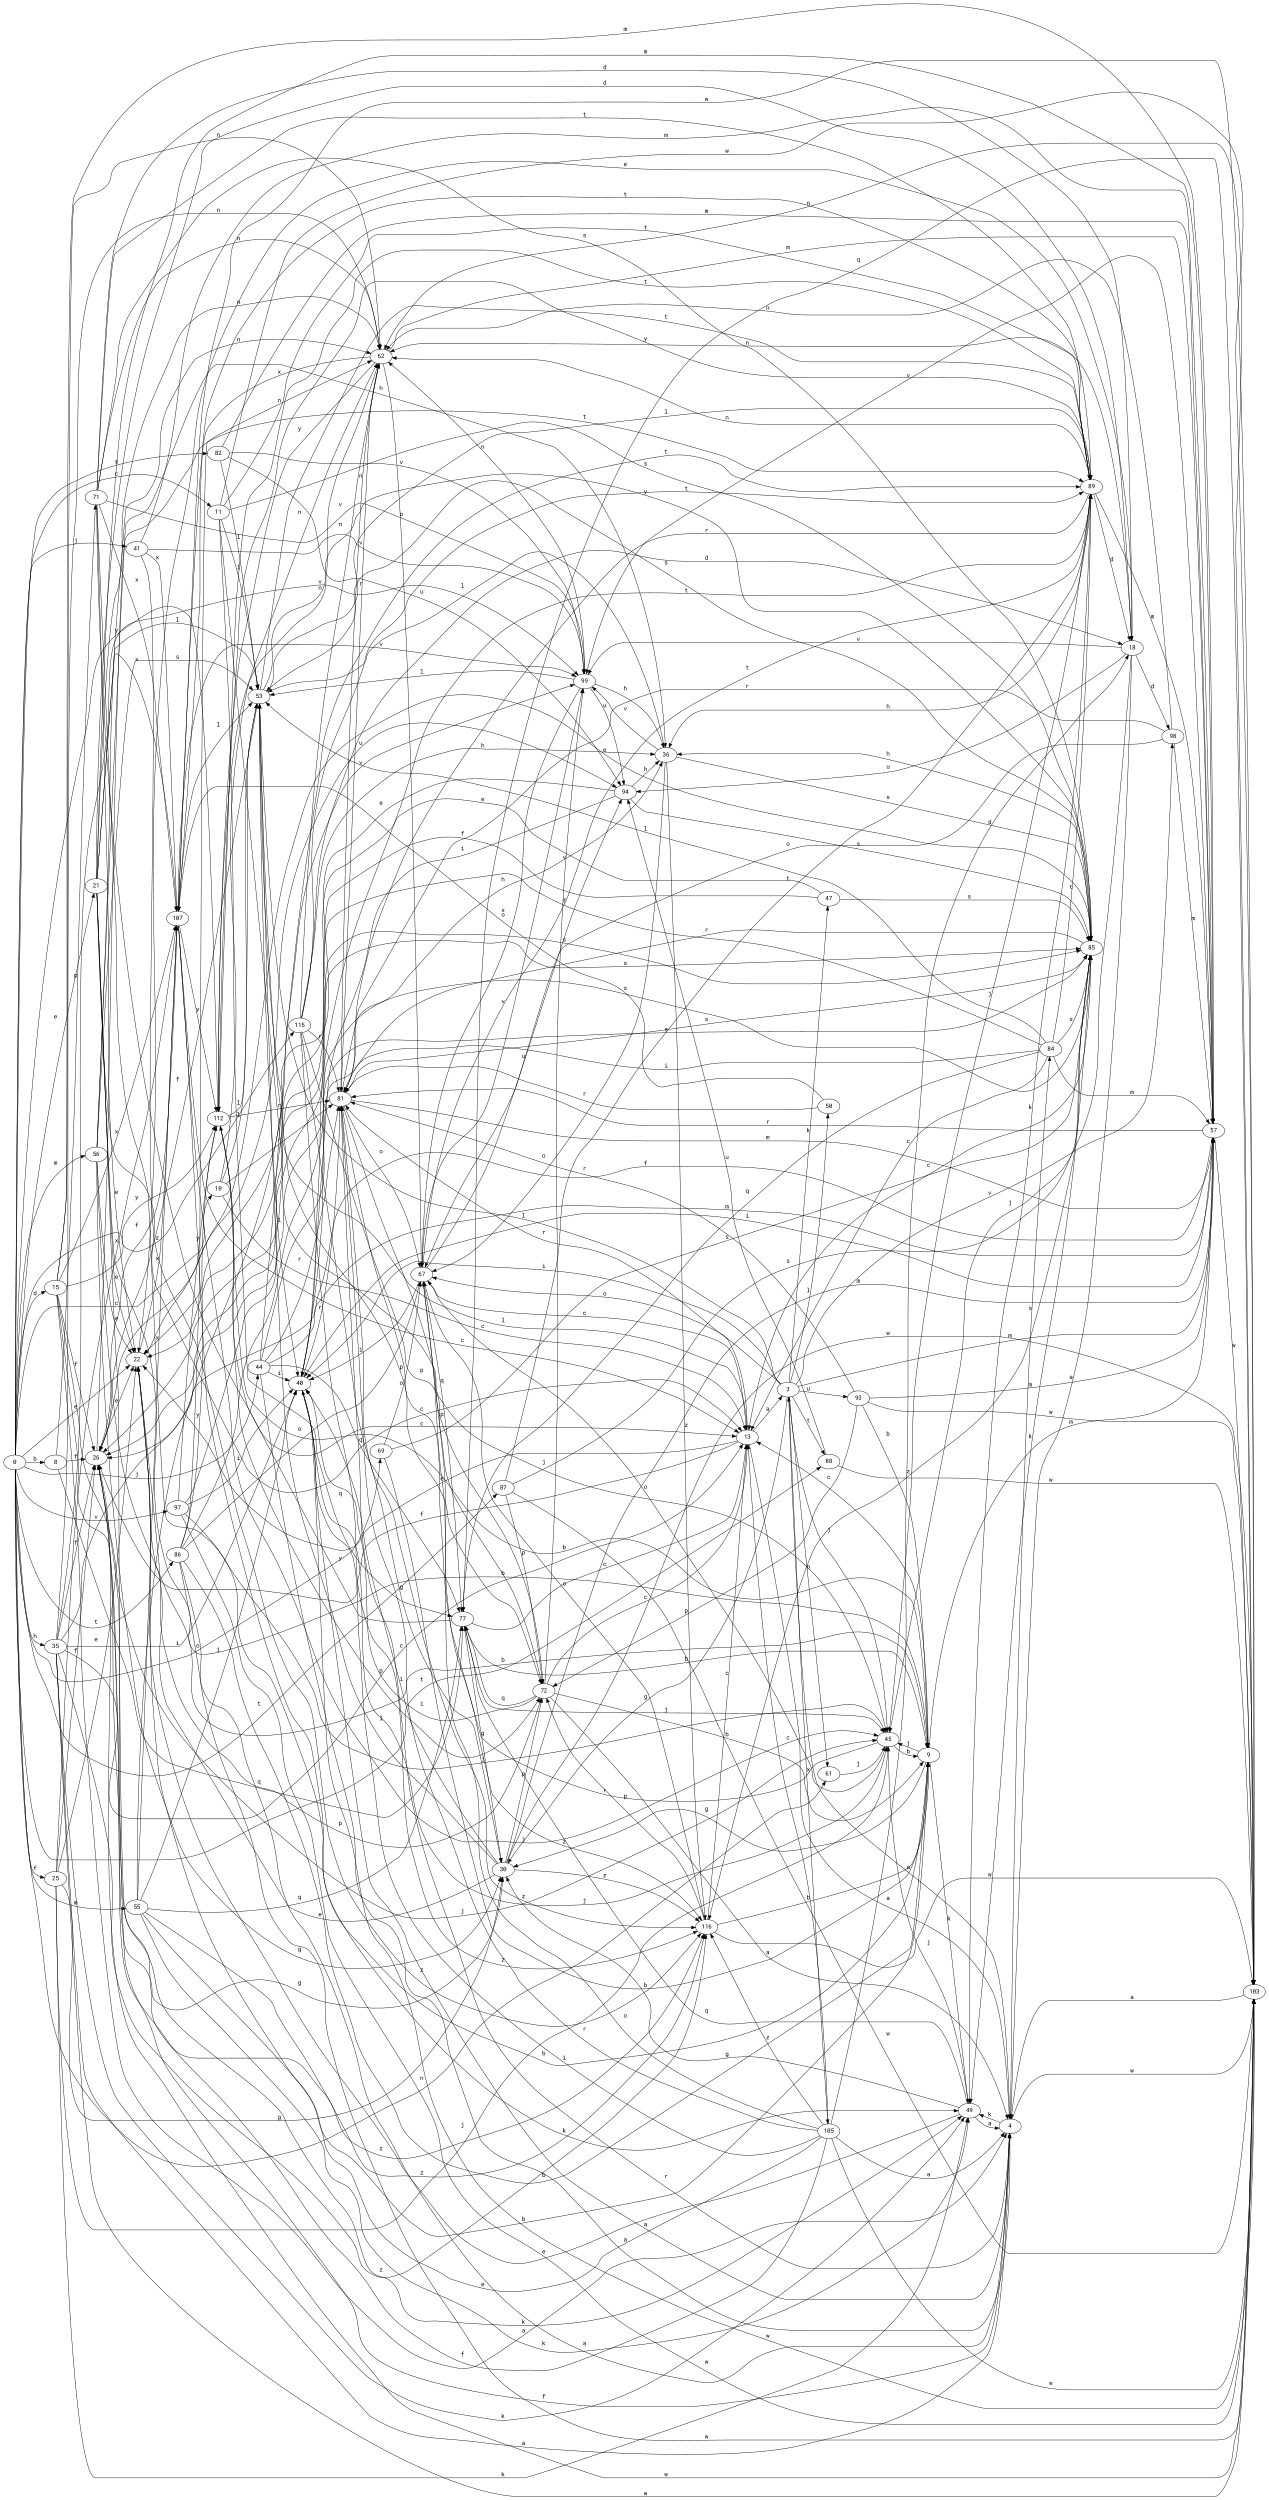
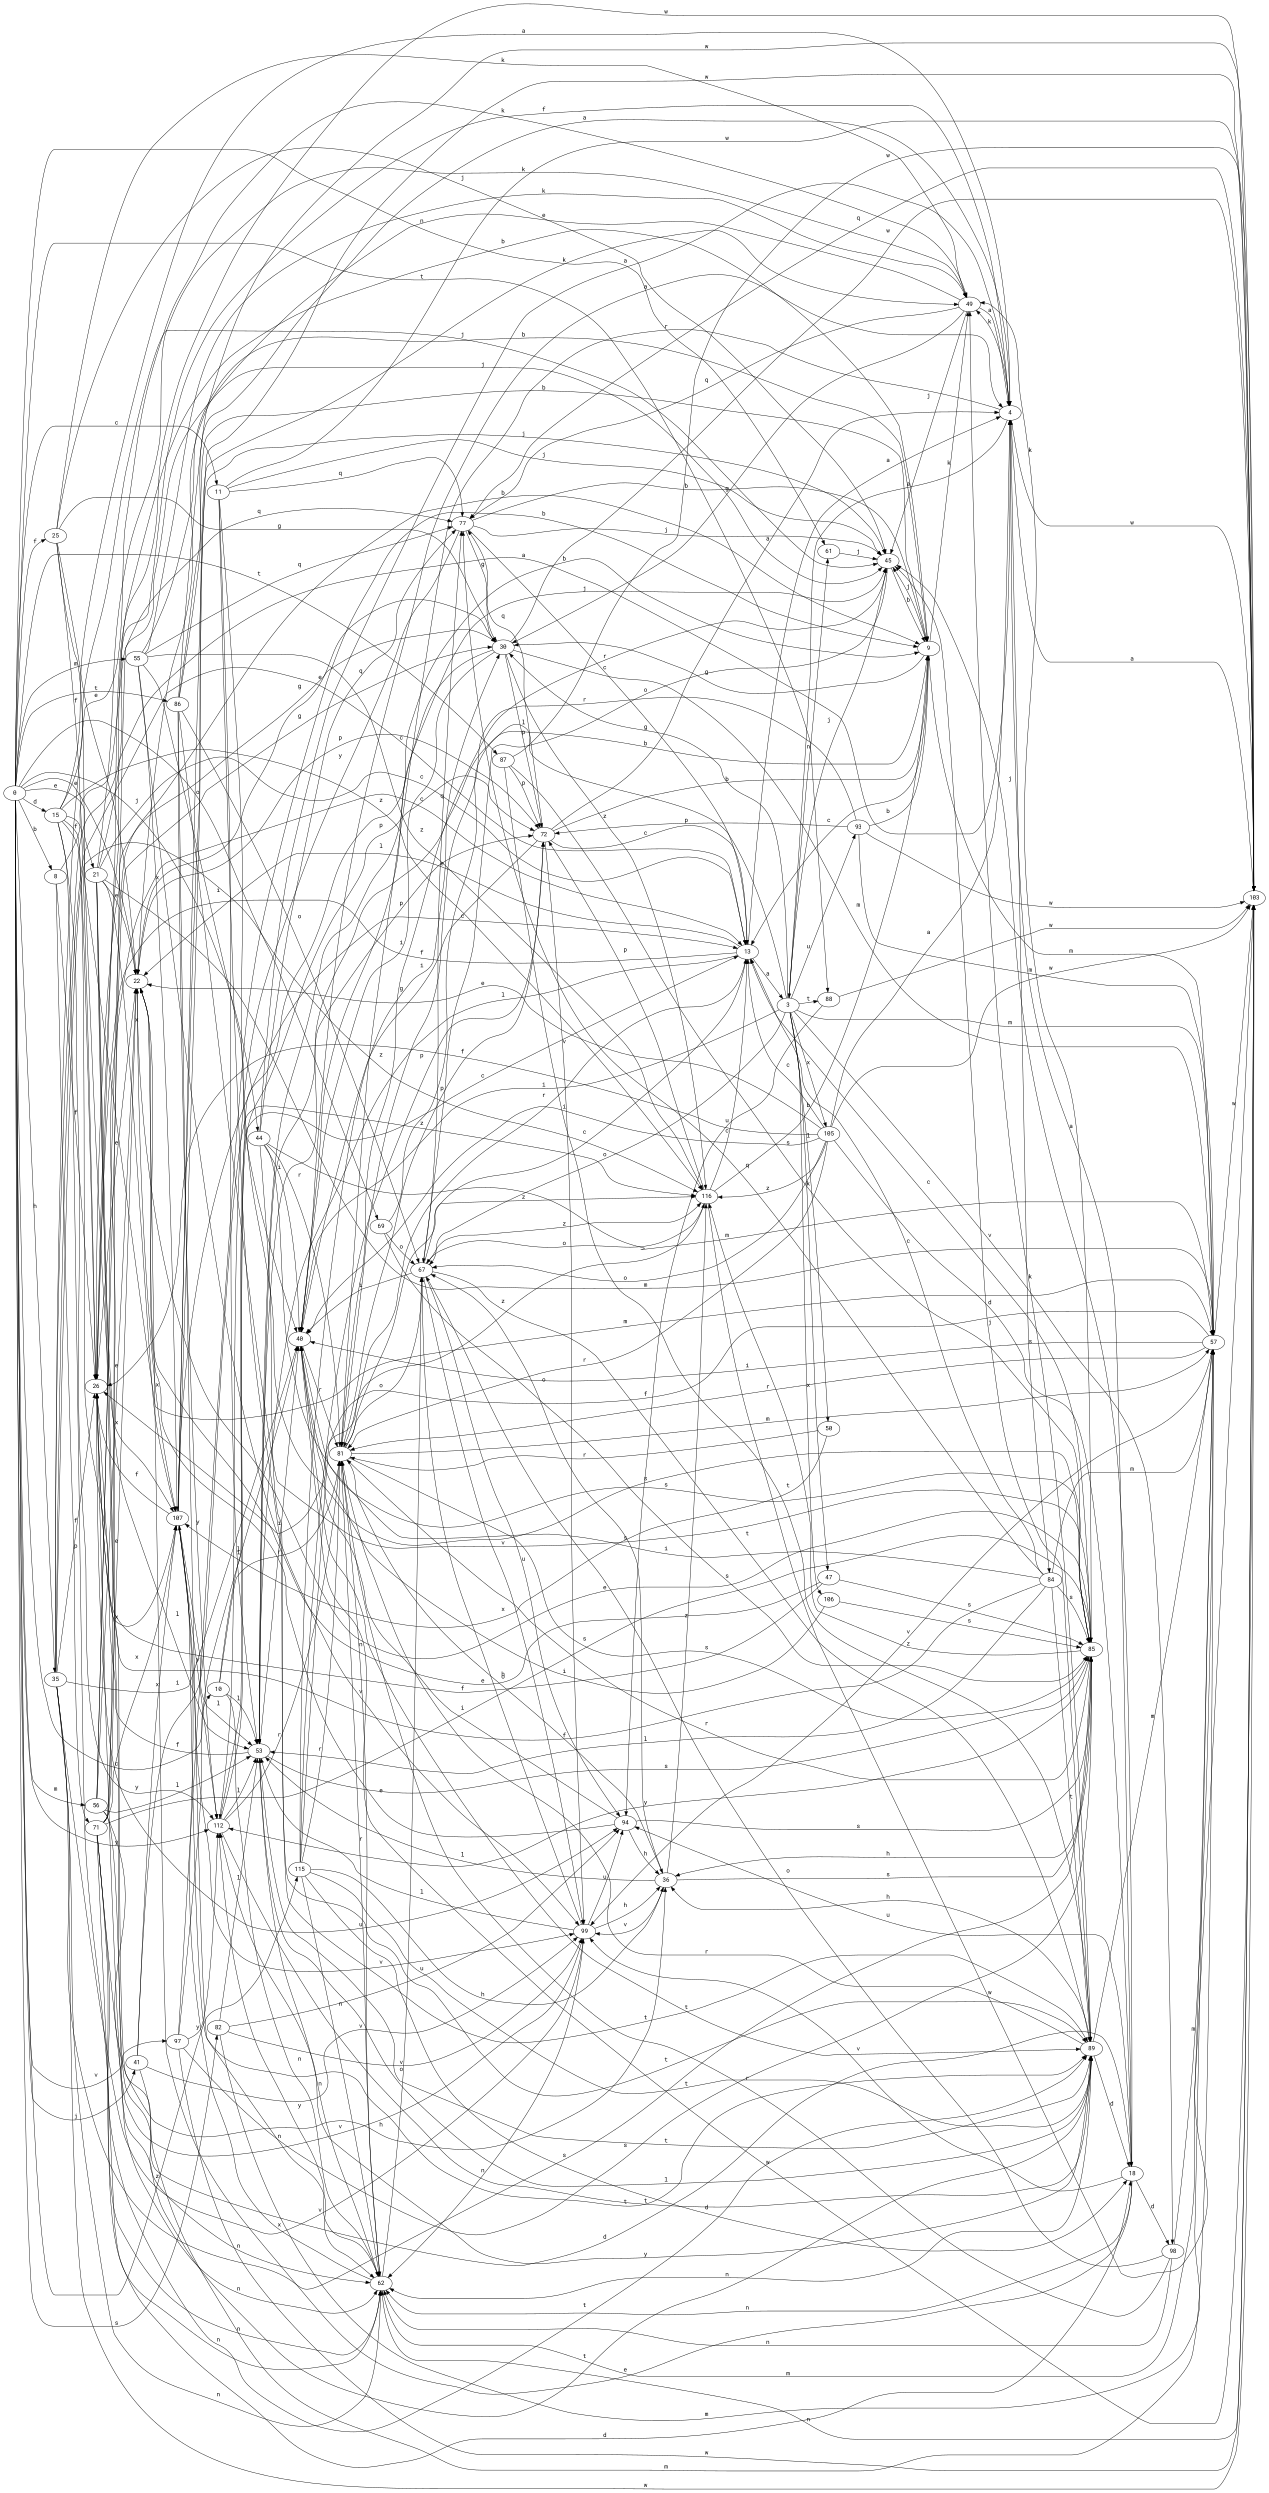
(178, 657) -> (178, 1785)
none -> (829, 1600)
